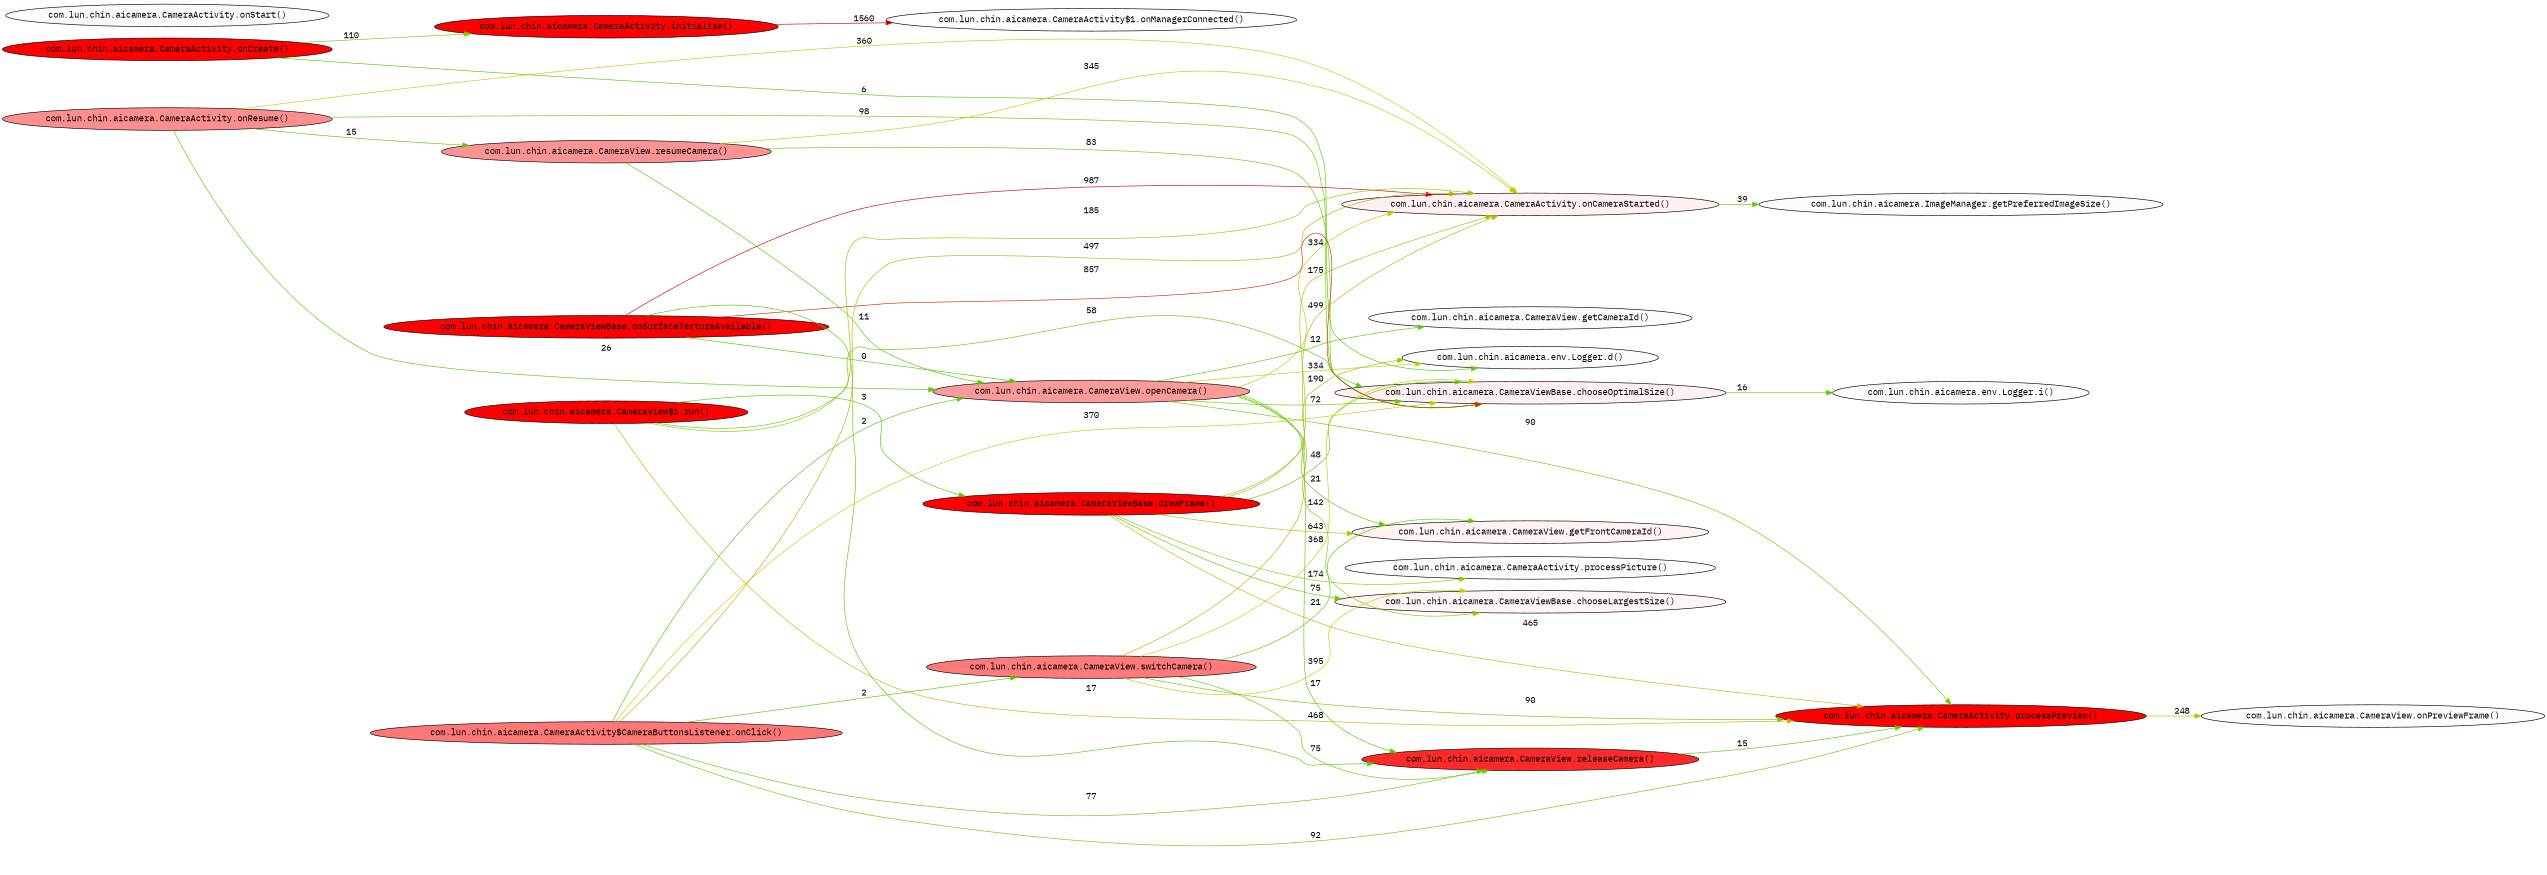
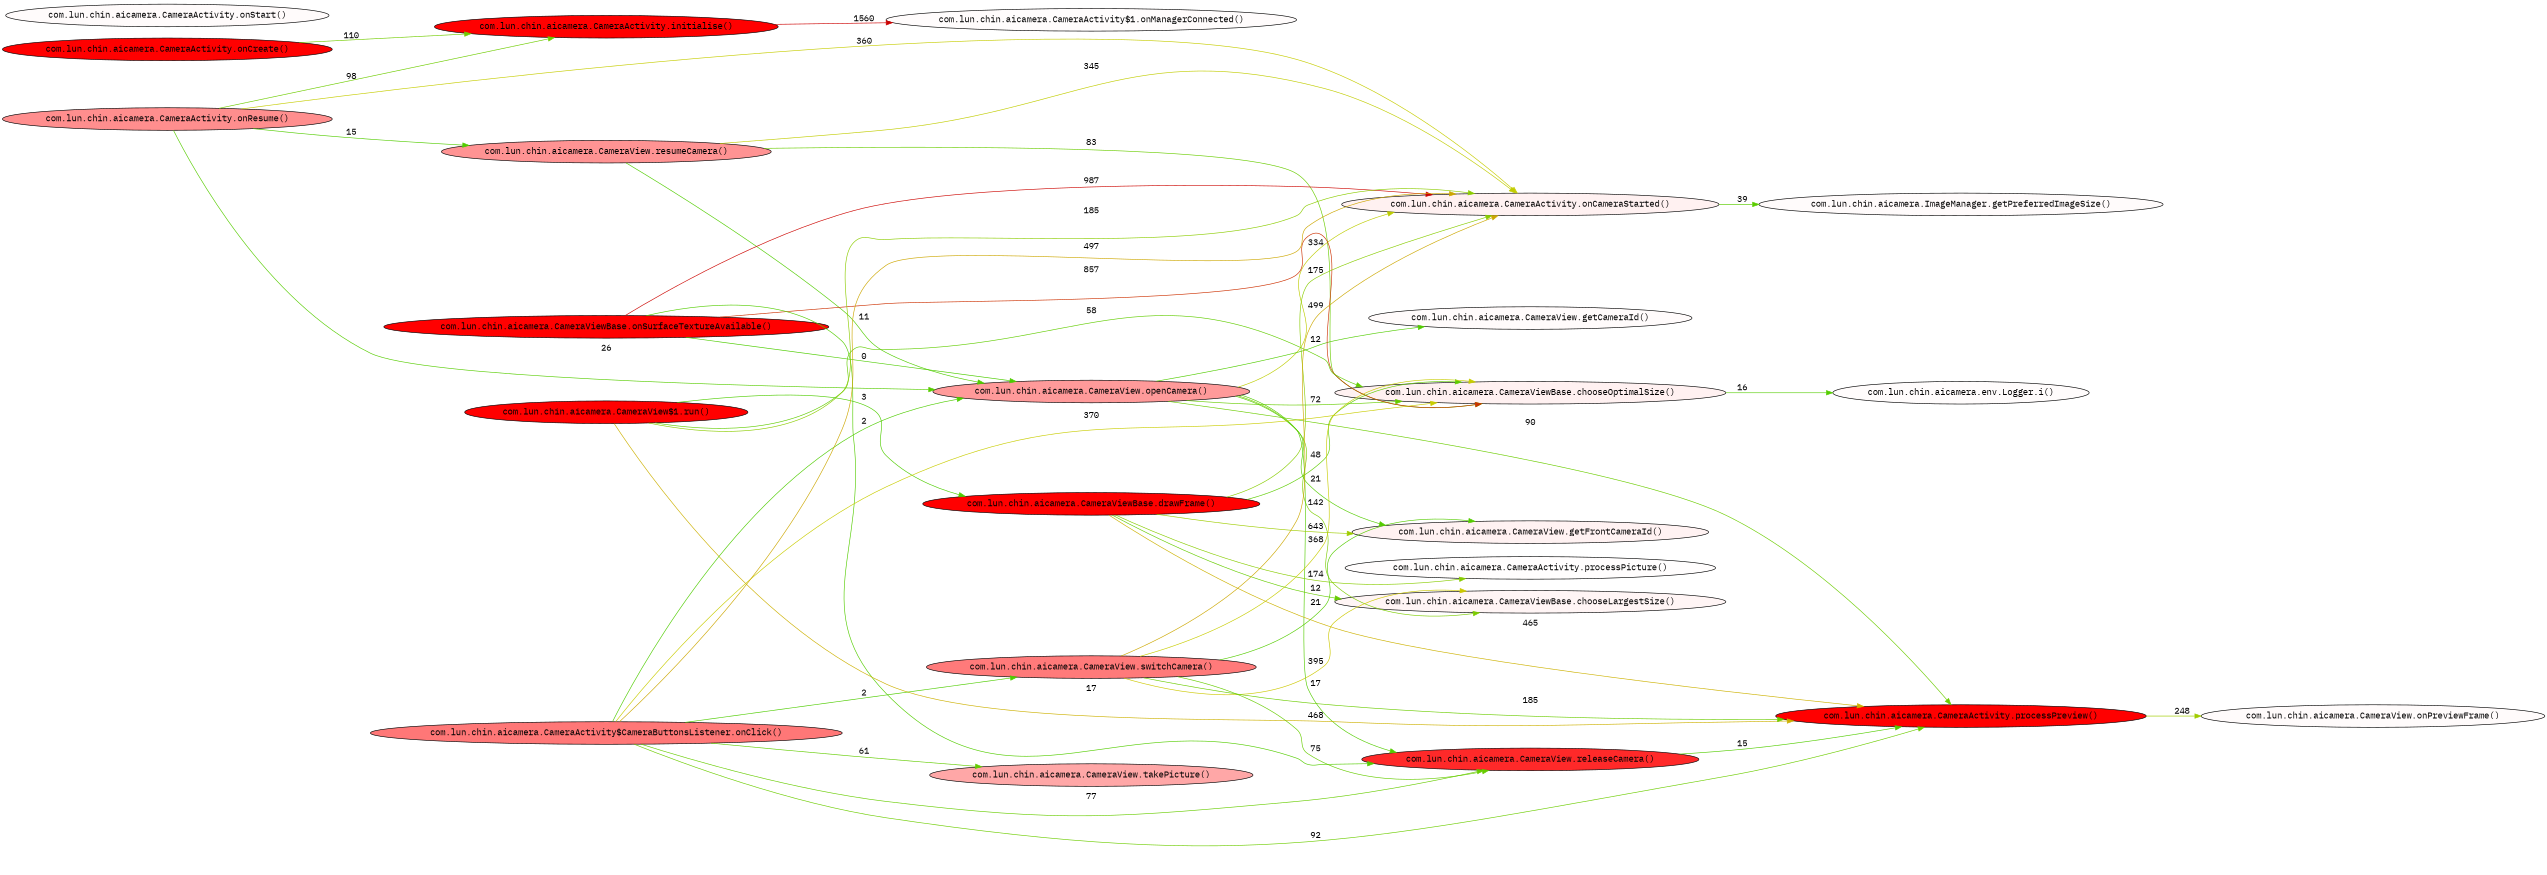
(1012, 118) -> (384, 74)
(1530, 358) -> none
(1316, 588) -> (1316, 588)
(1530, 701) -> (1530, 701)
none -> (1091, 775)
